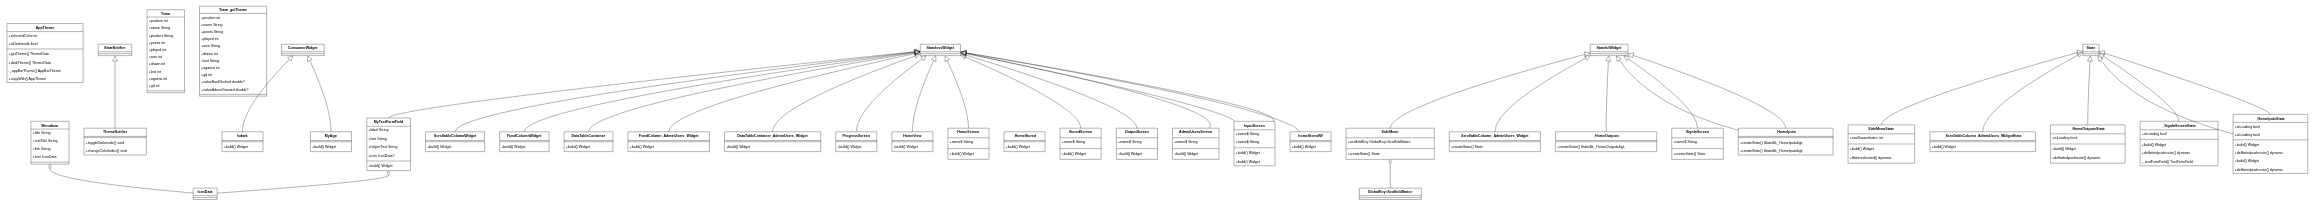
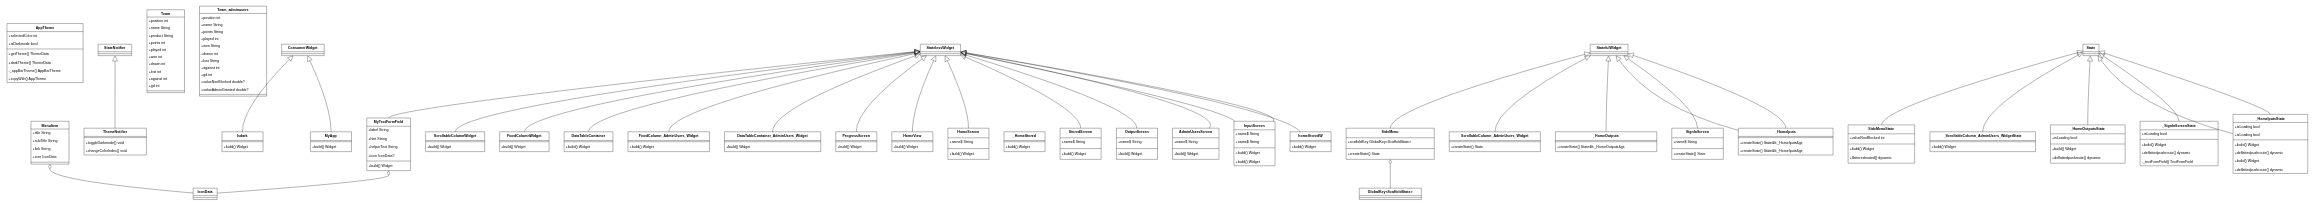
(232, 10) -> (232, 10)
(1868, 138) -> (1868, 138)
